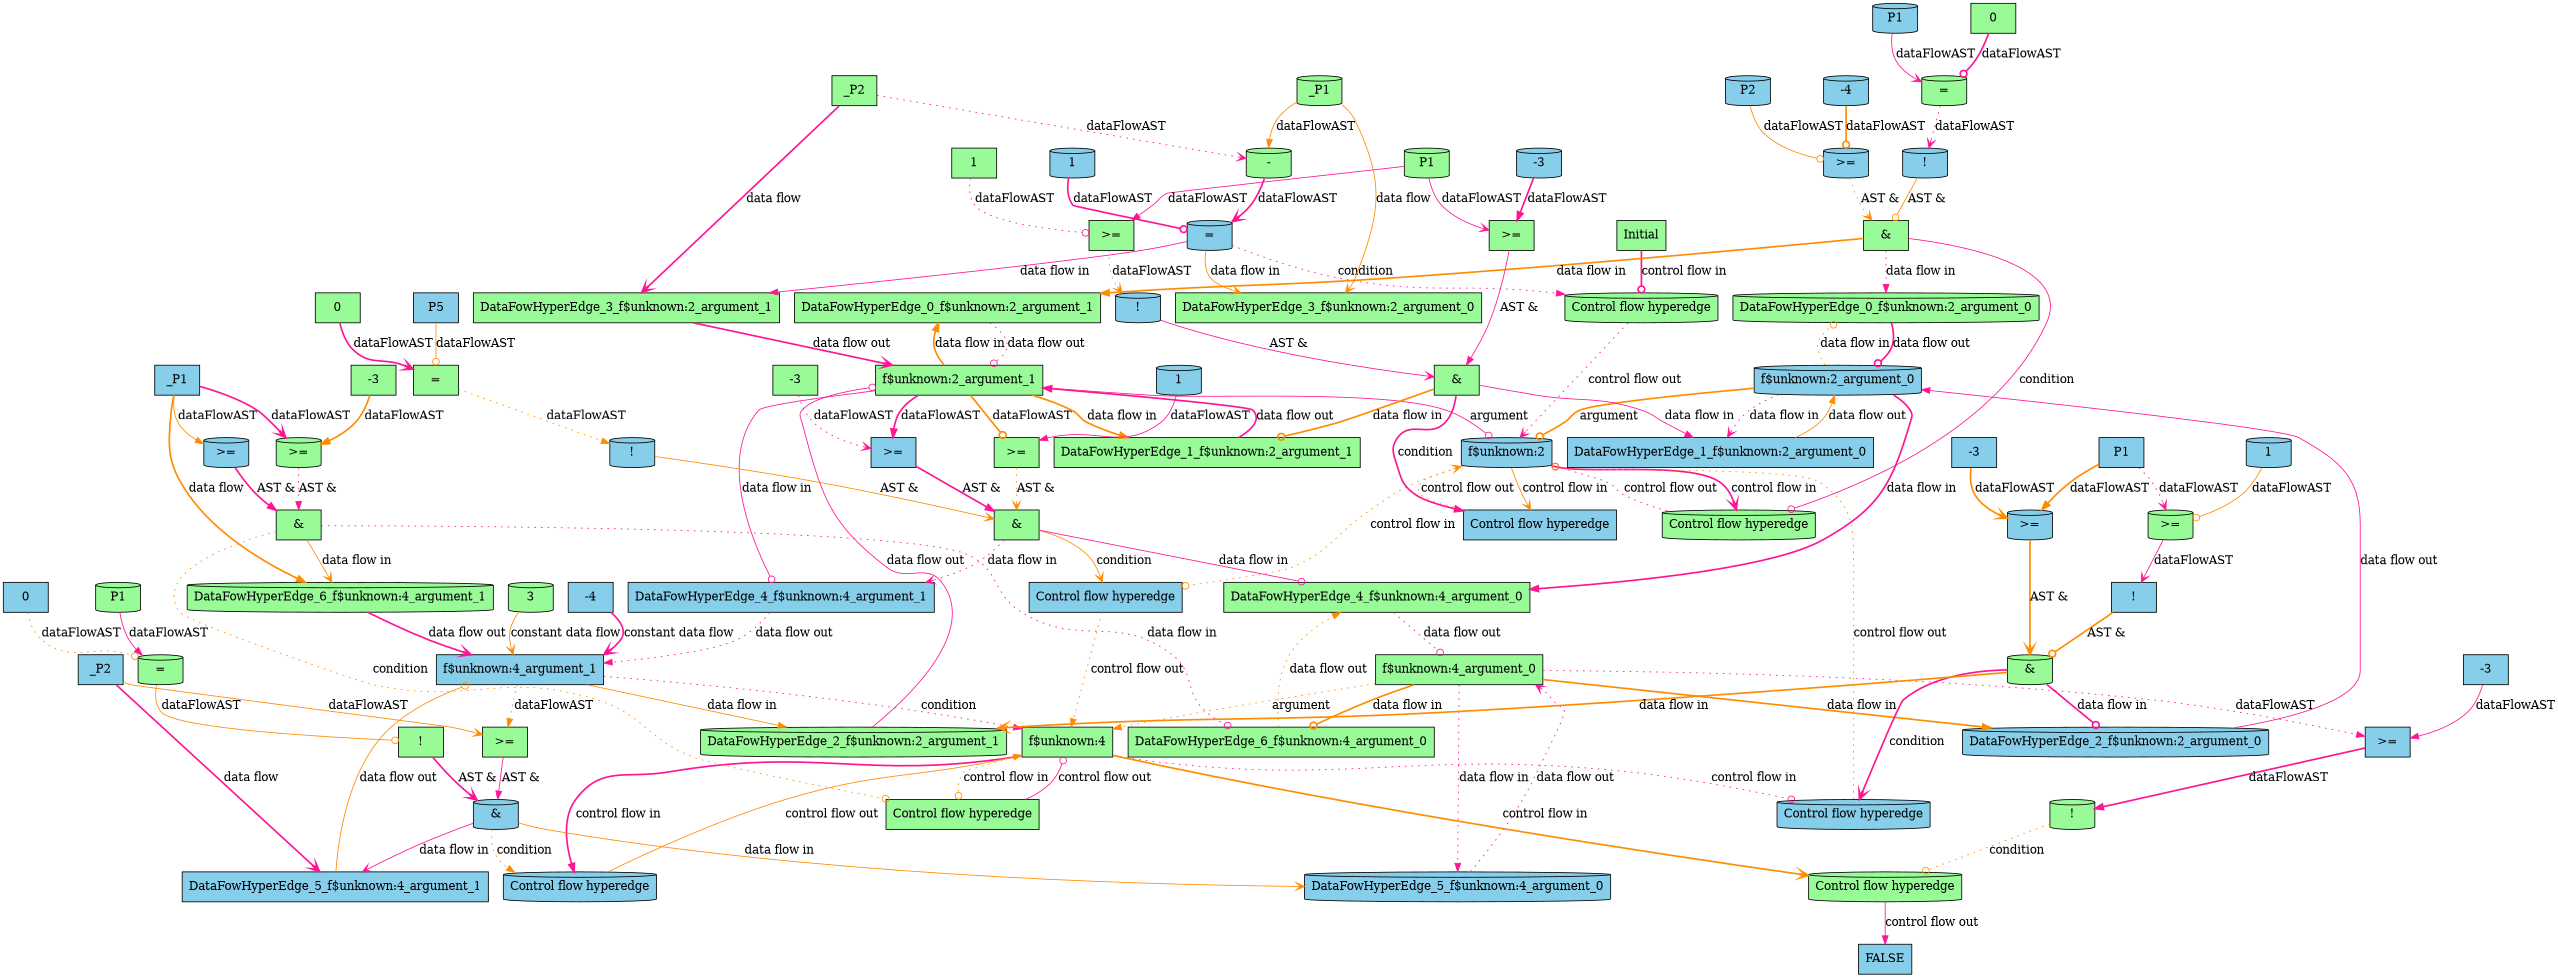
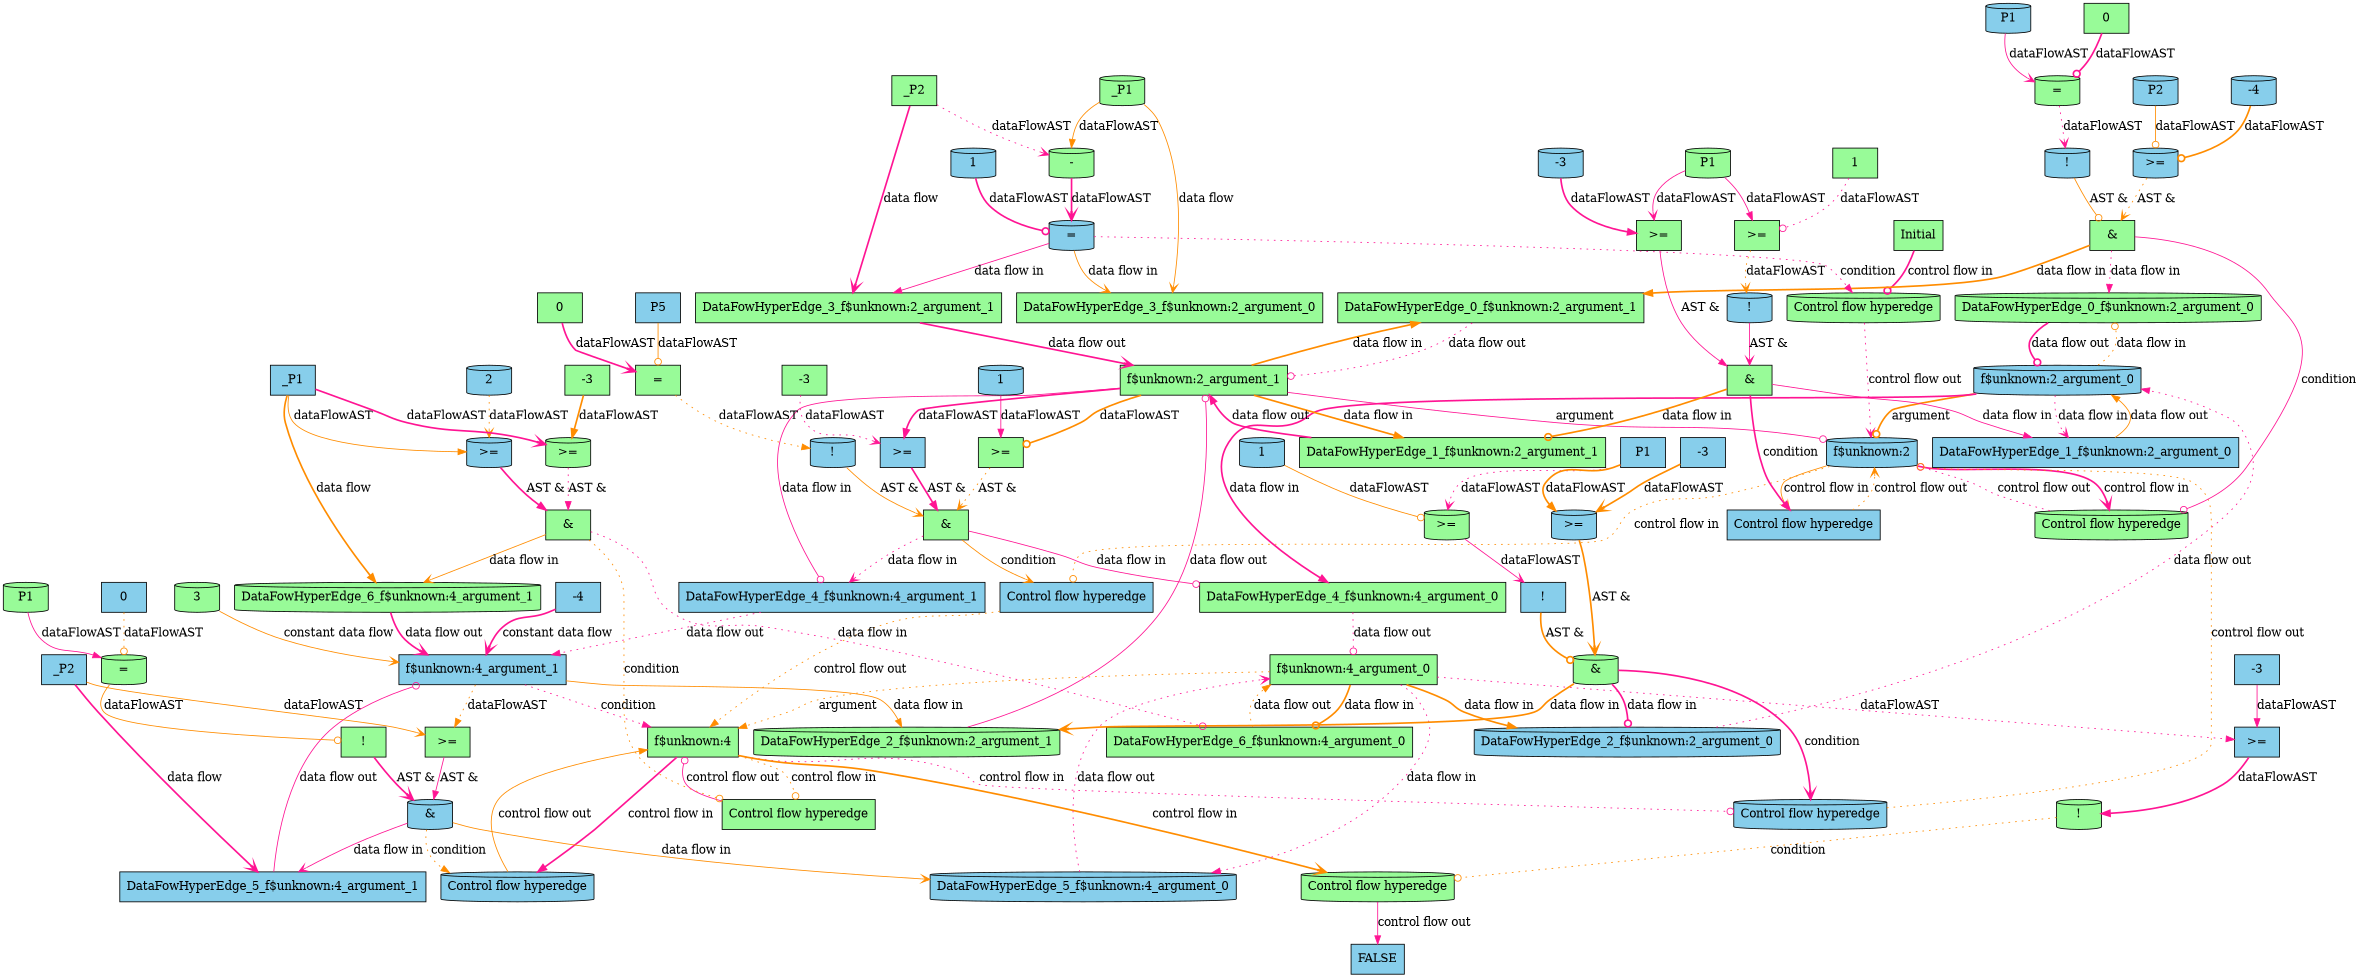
none -> (489, 380)
(2313, 446) -> (2076, 613)
(1286, 662) -> (1251, 706)
(367, 757) -> (310, 754)
